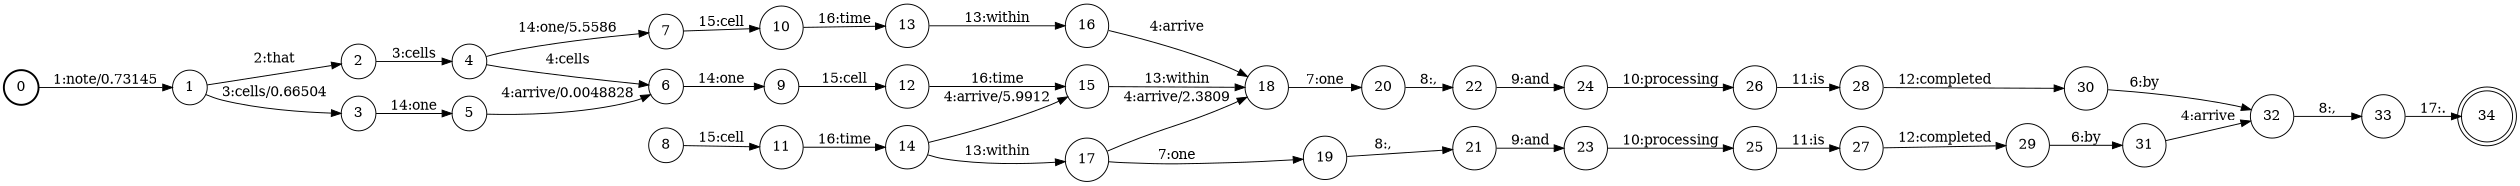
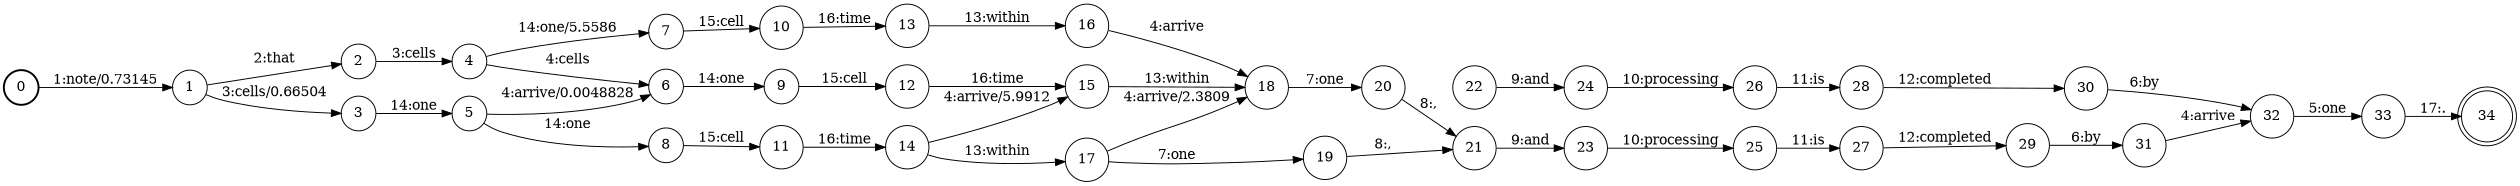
(1424, 87) -> (1425, 115)
(2328, 109) -> (2328, 109)
none -> (560, 144)
